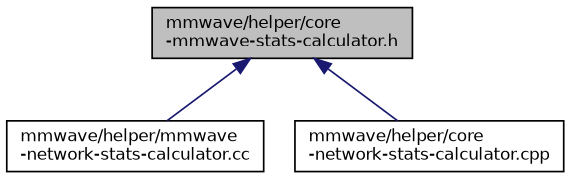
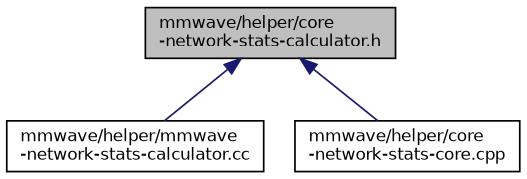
(282, 33) -> (270, 33)
(429, 146) -> (407, 146)
